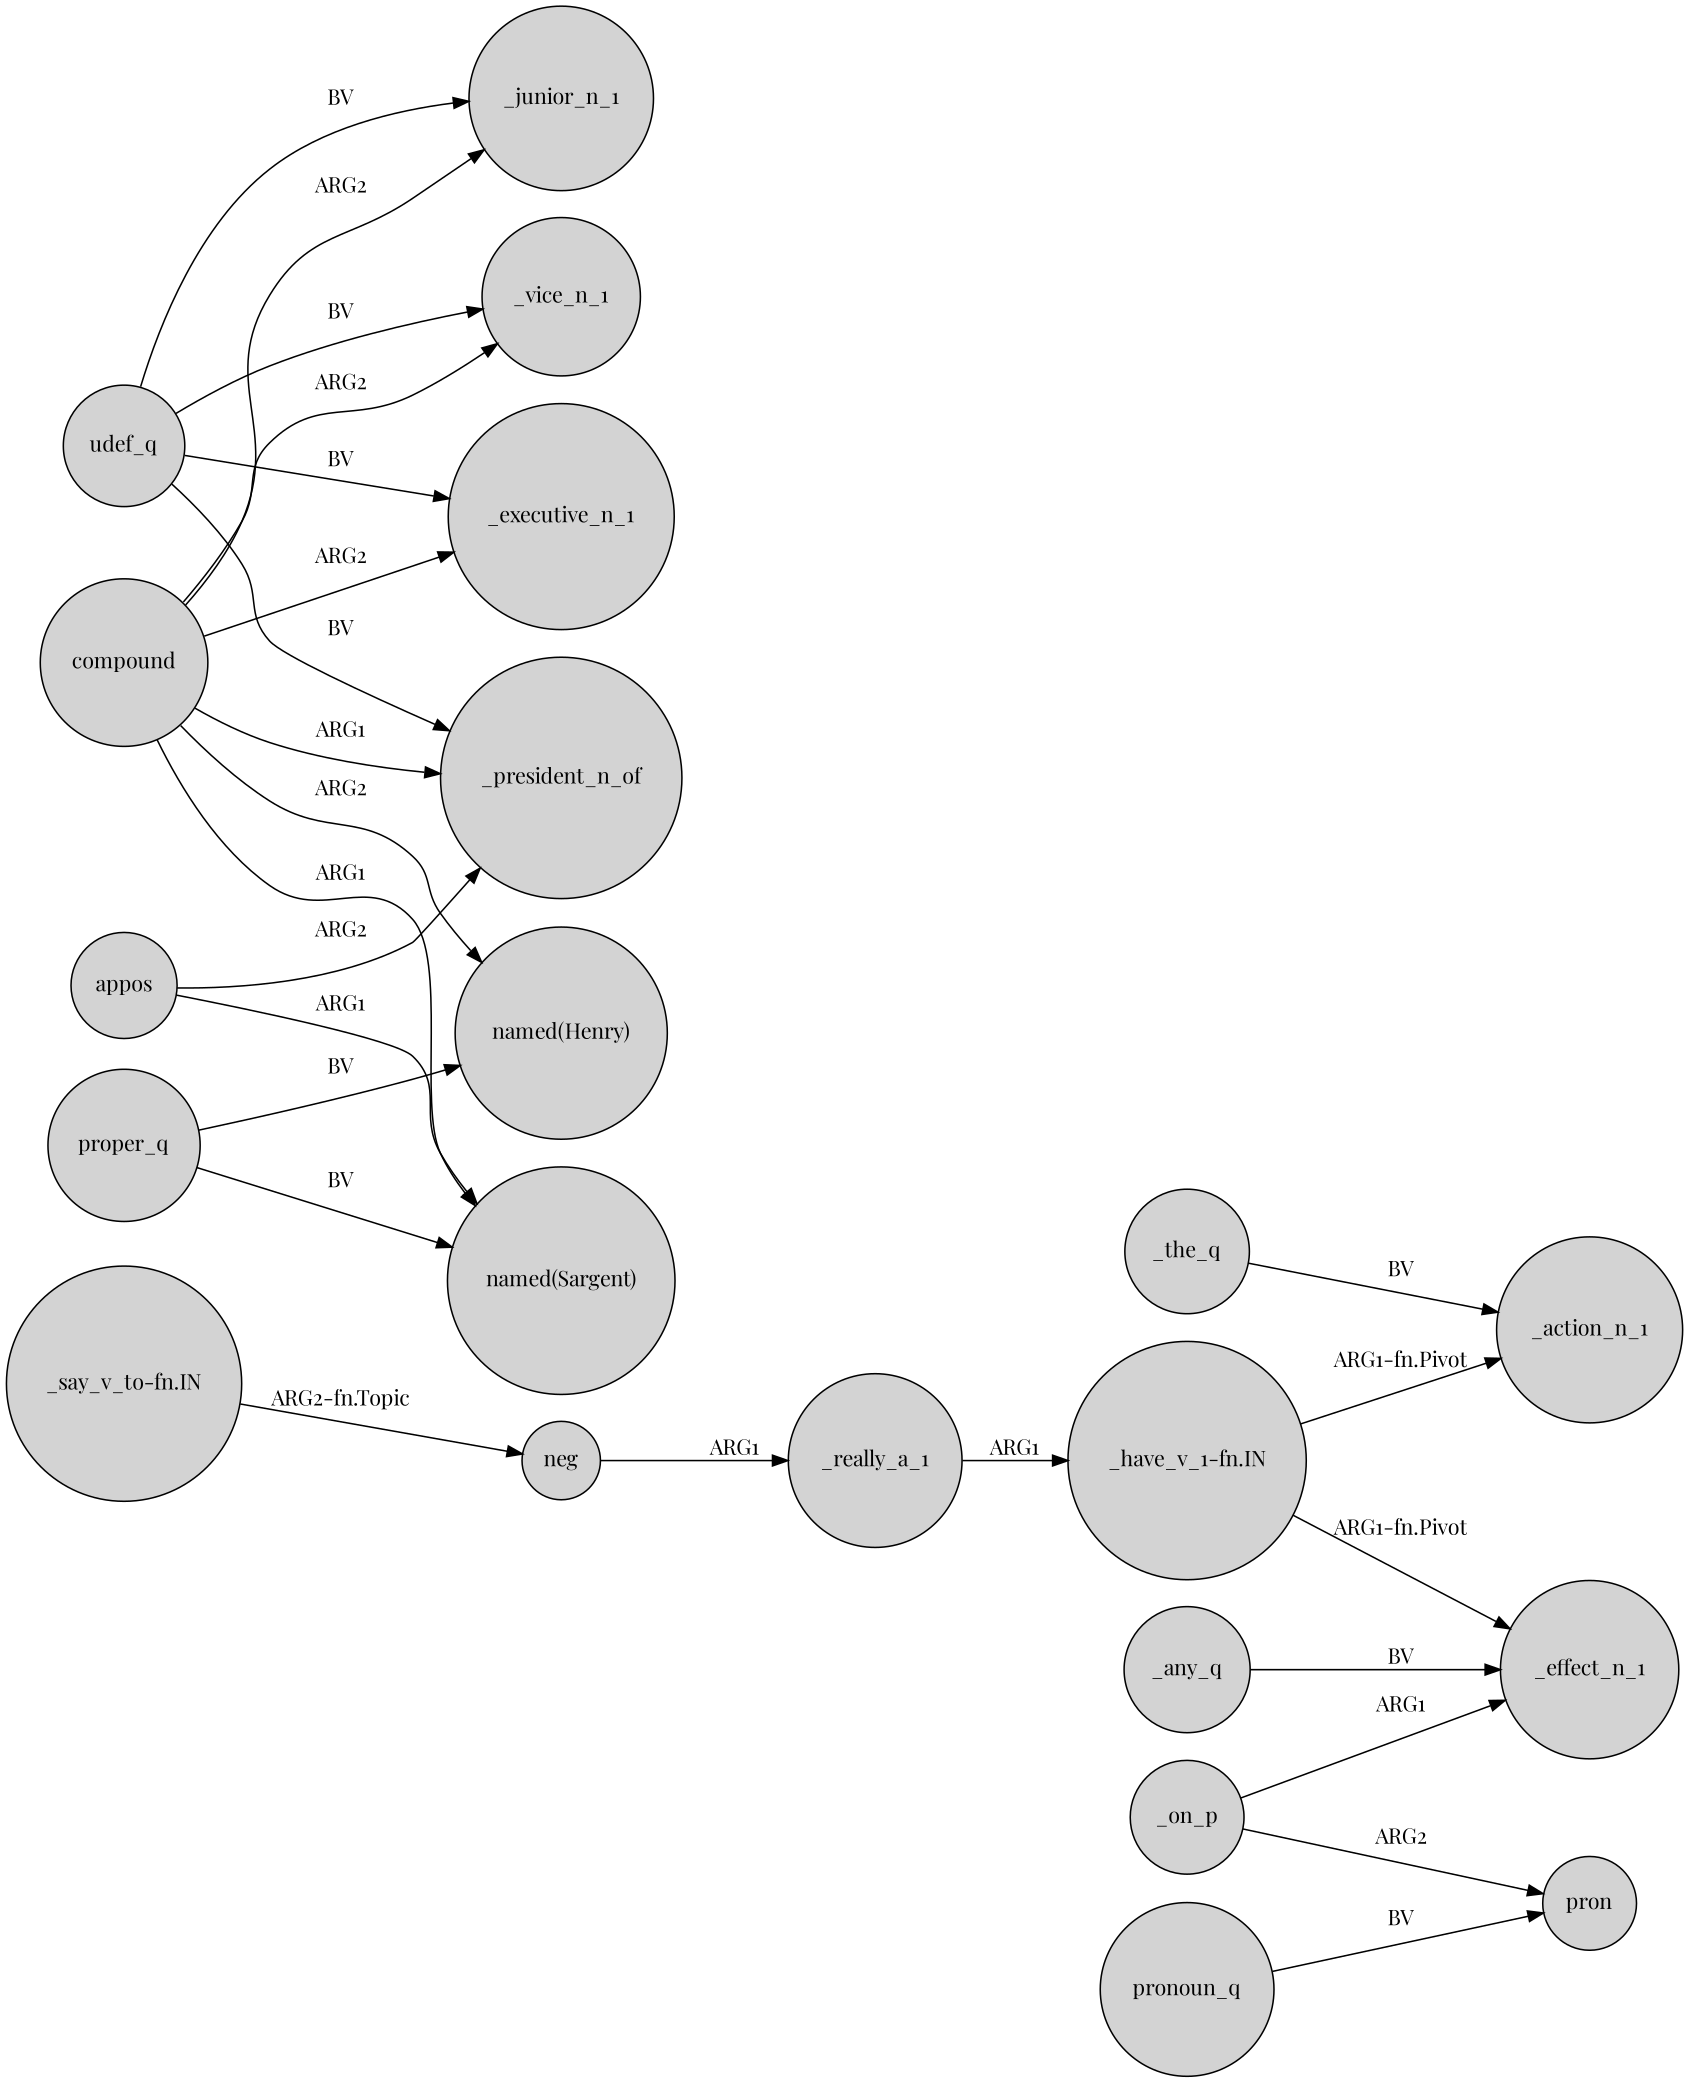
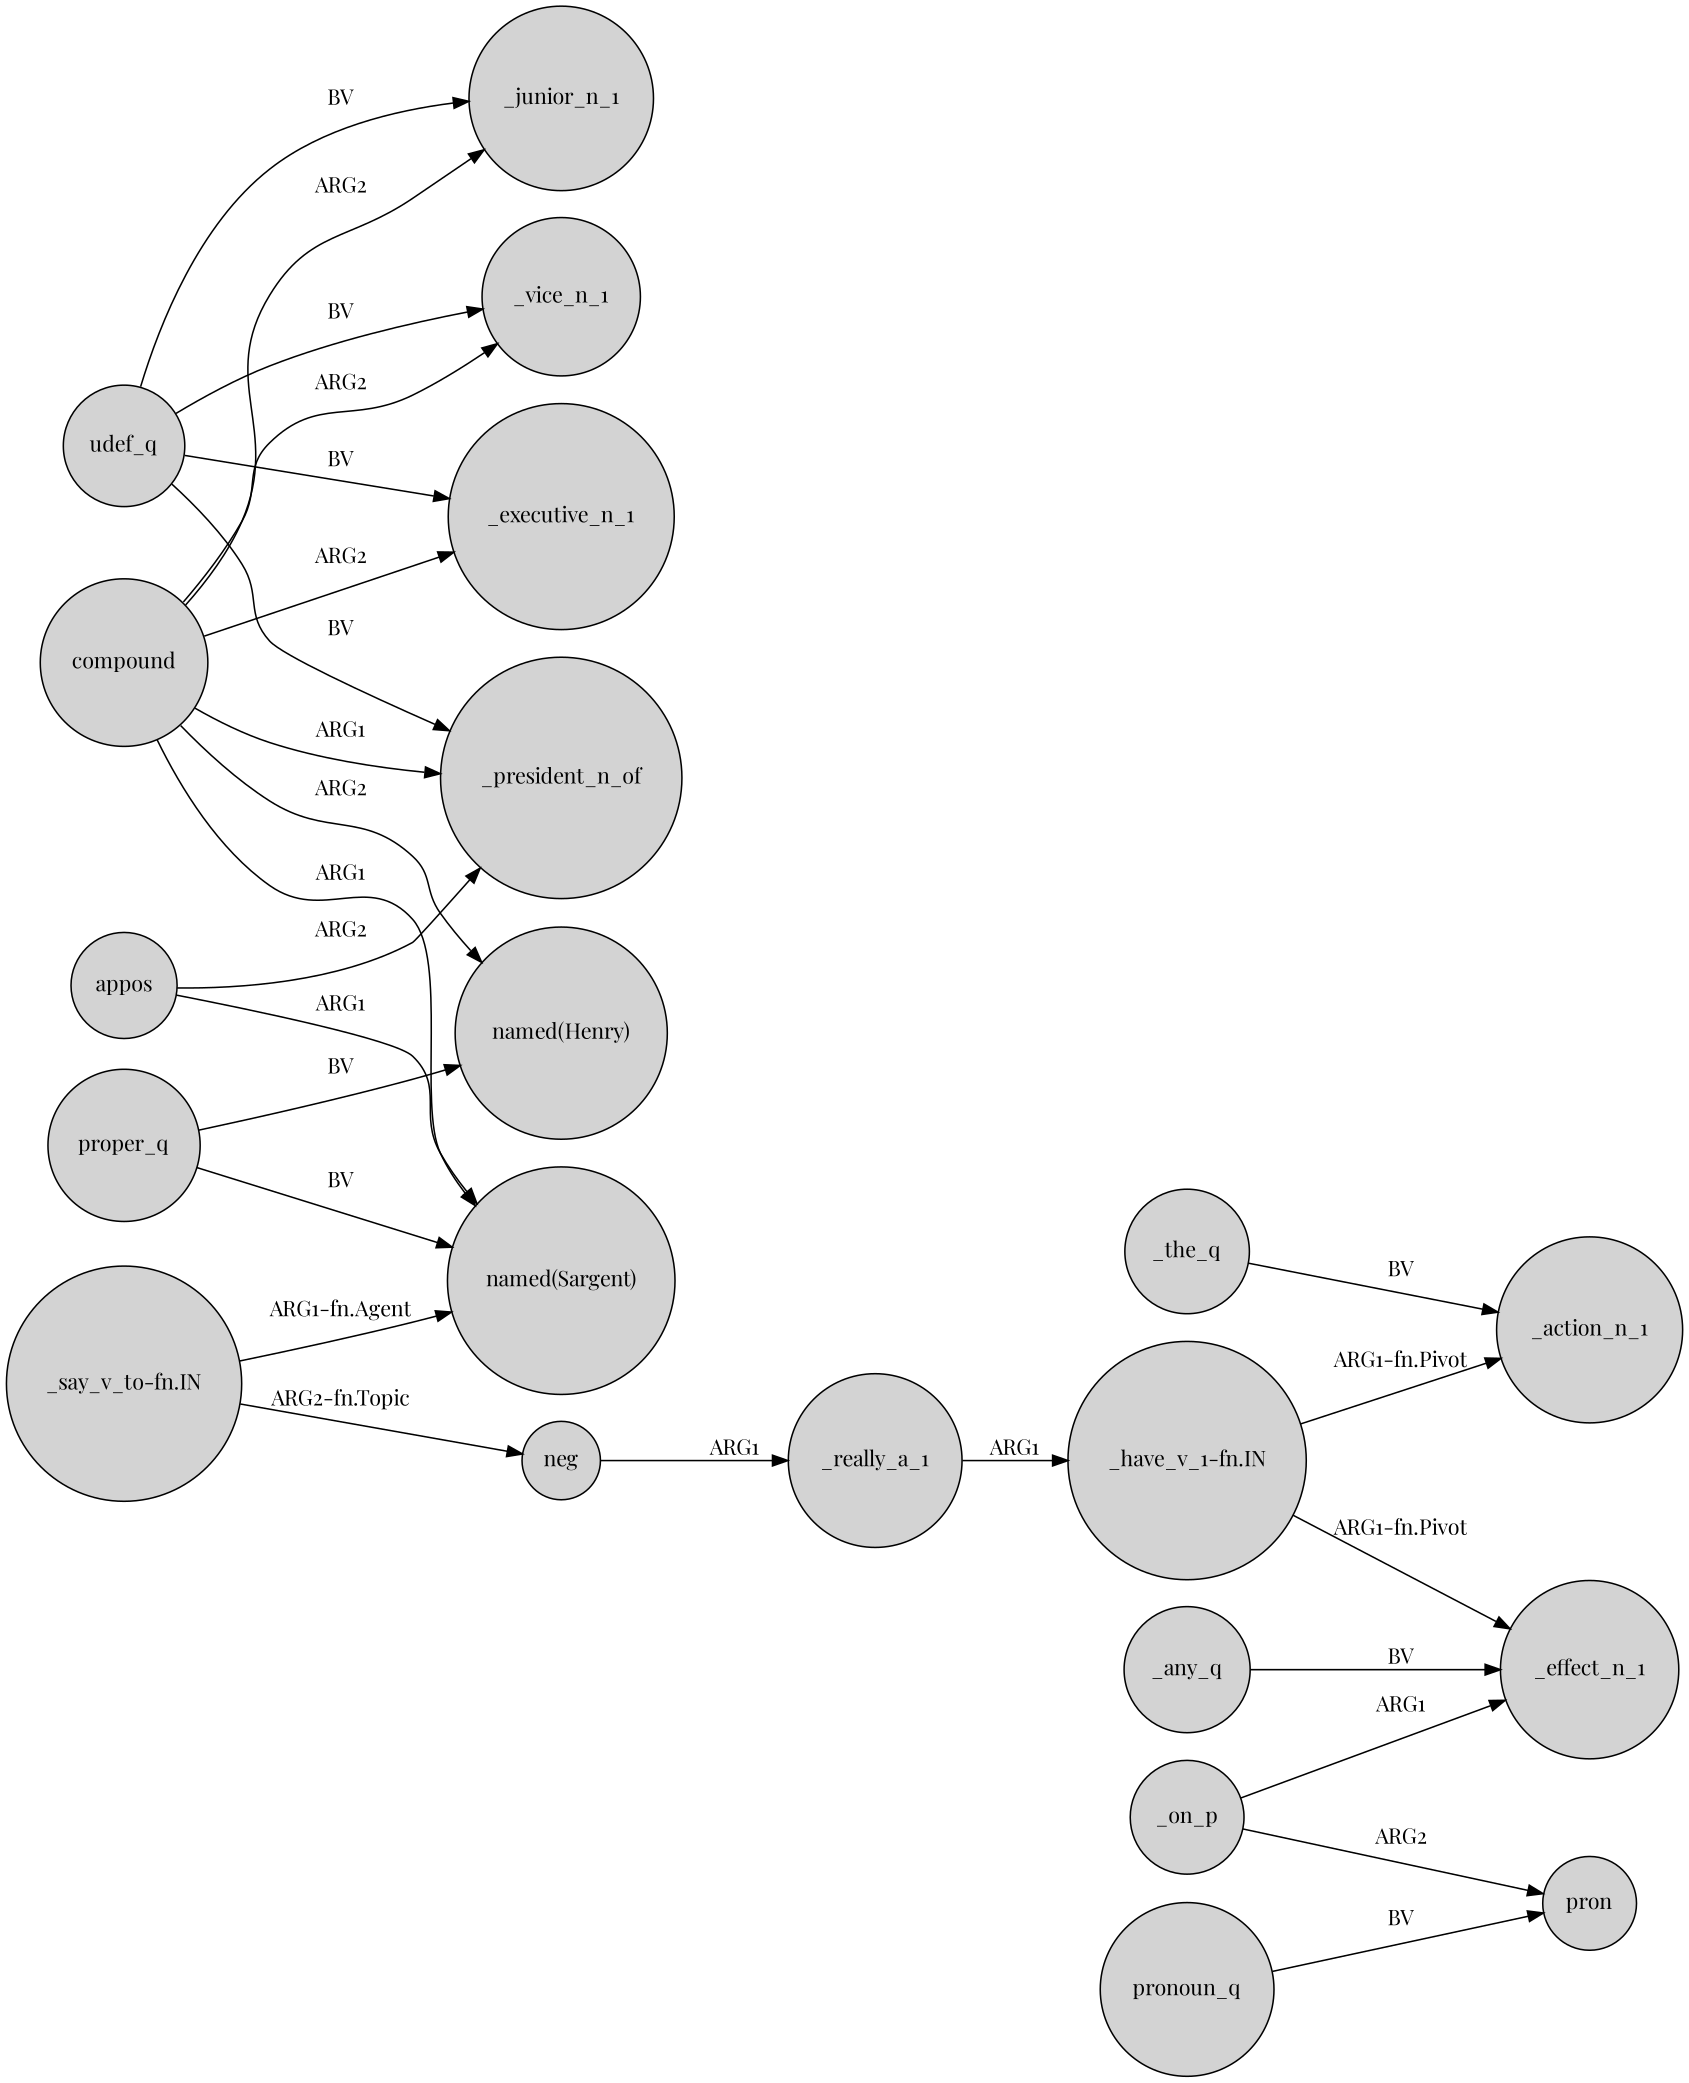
none -> (338, 1340)
